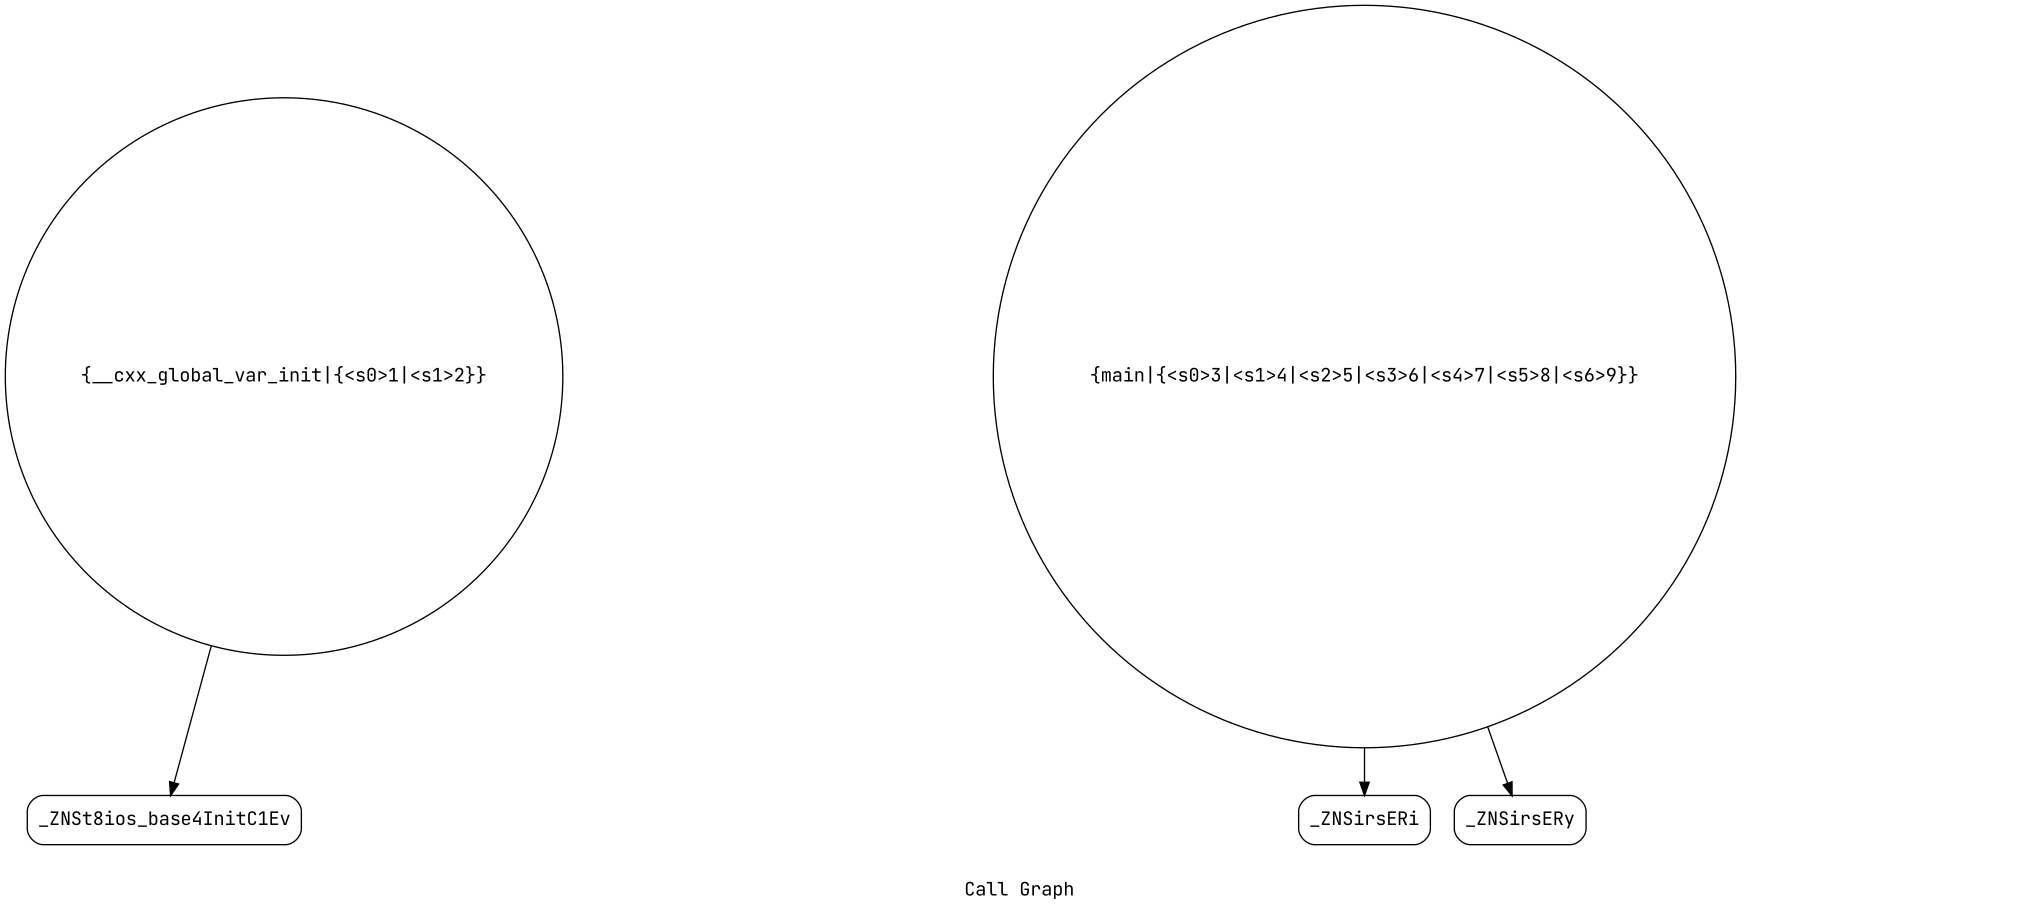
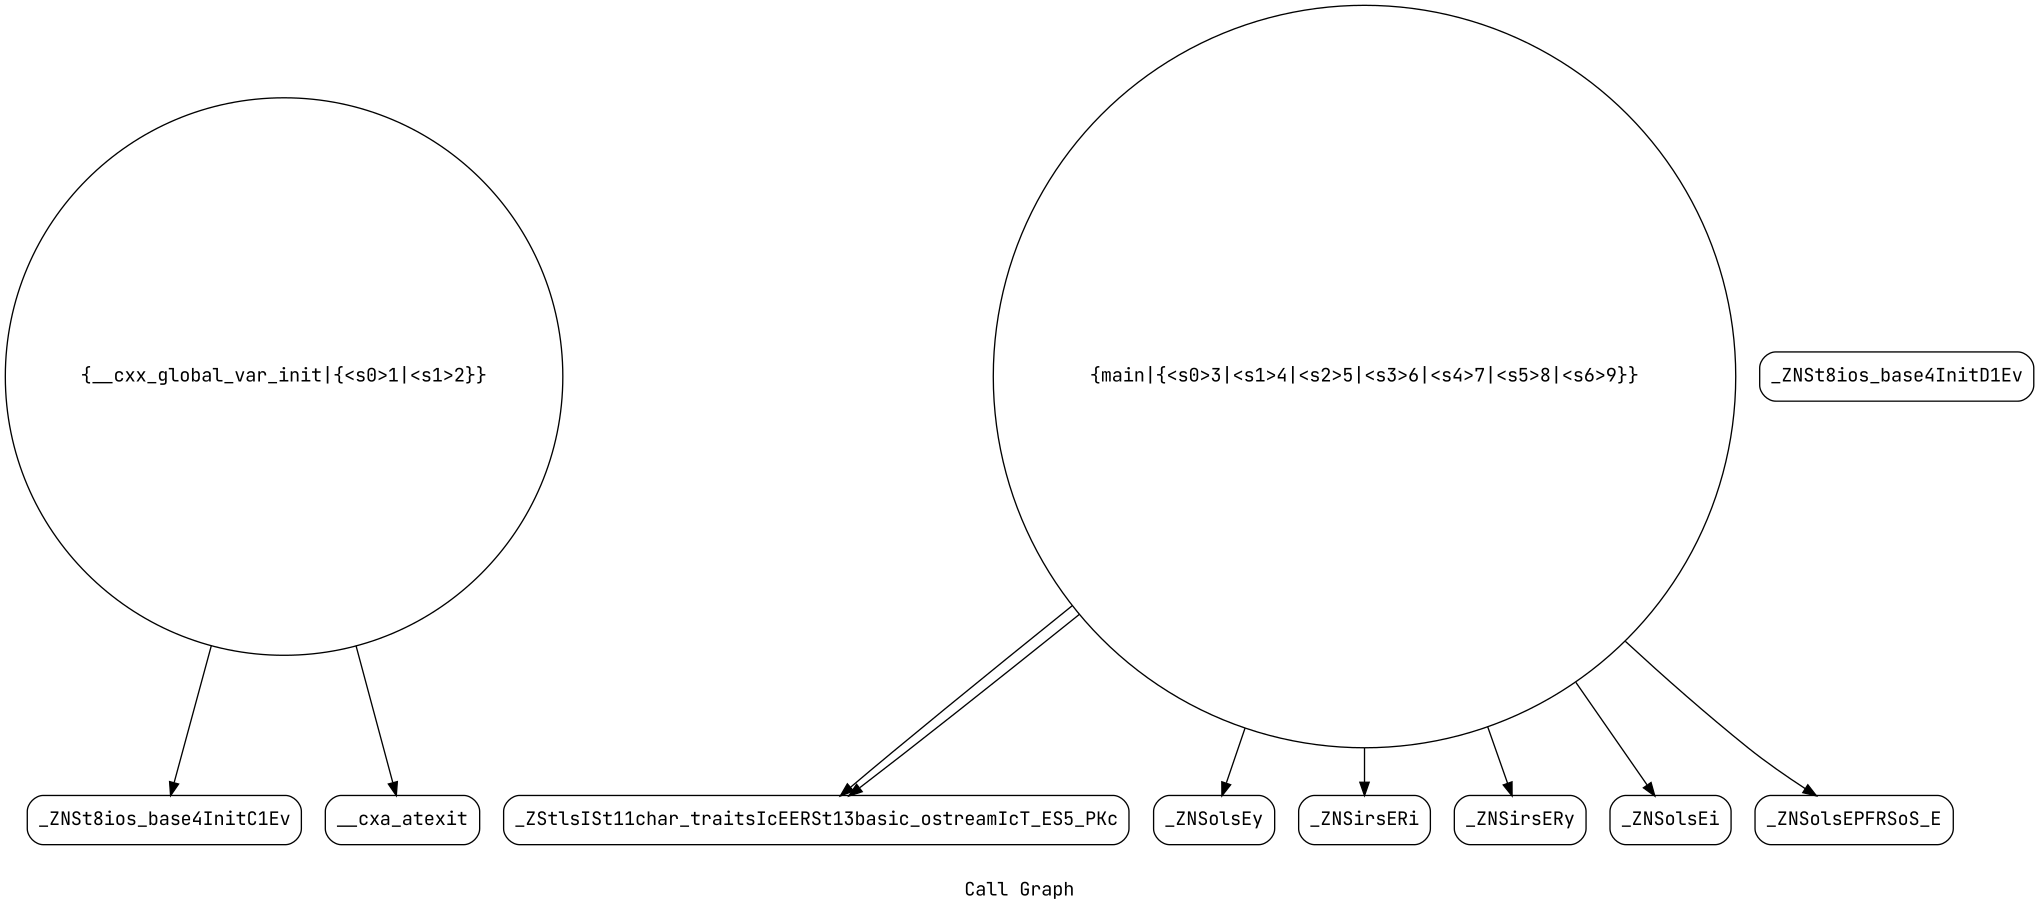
none -> (1897, 377)
none -> (402, 820)
none -> (816, 820)
none -> (1214, 820)
none -> (1671, 820)
none -> (1854, 820)
